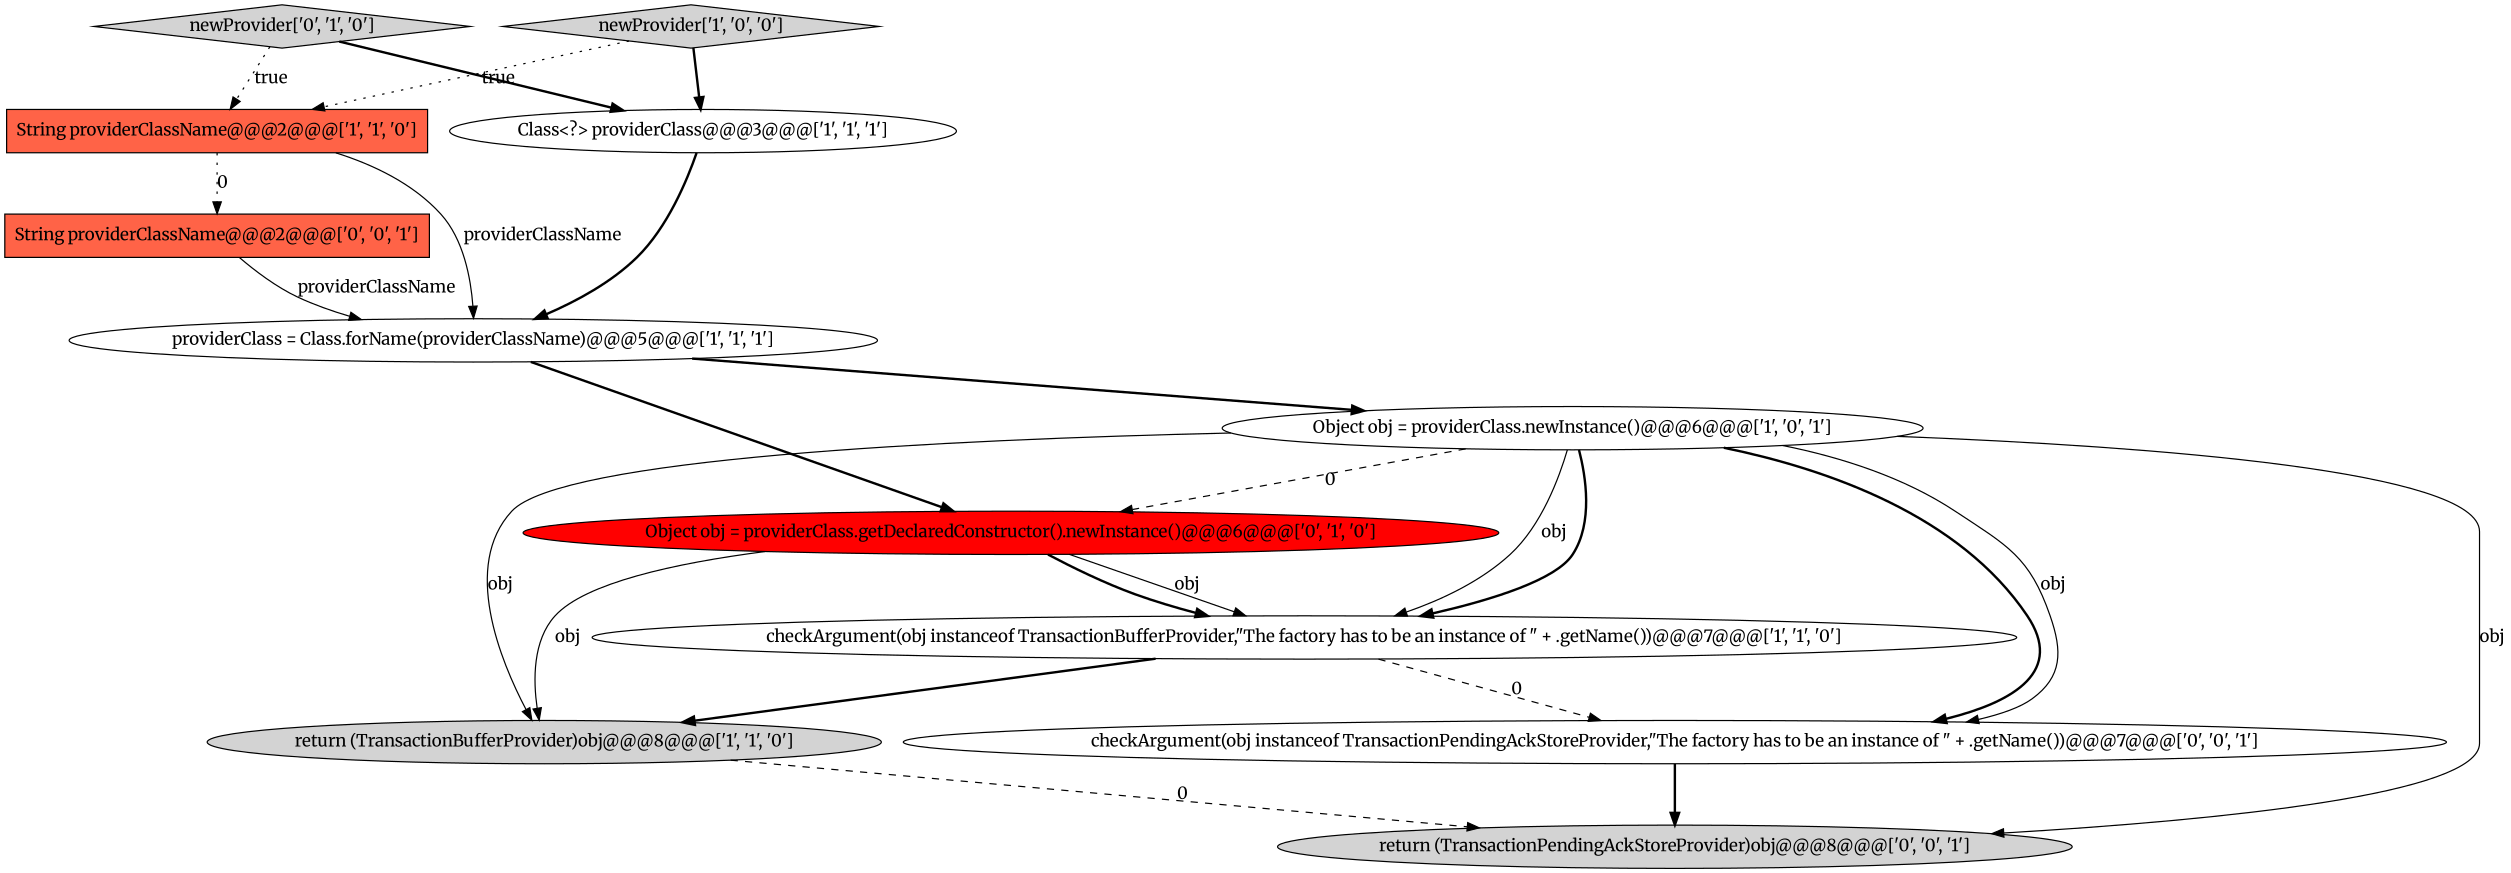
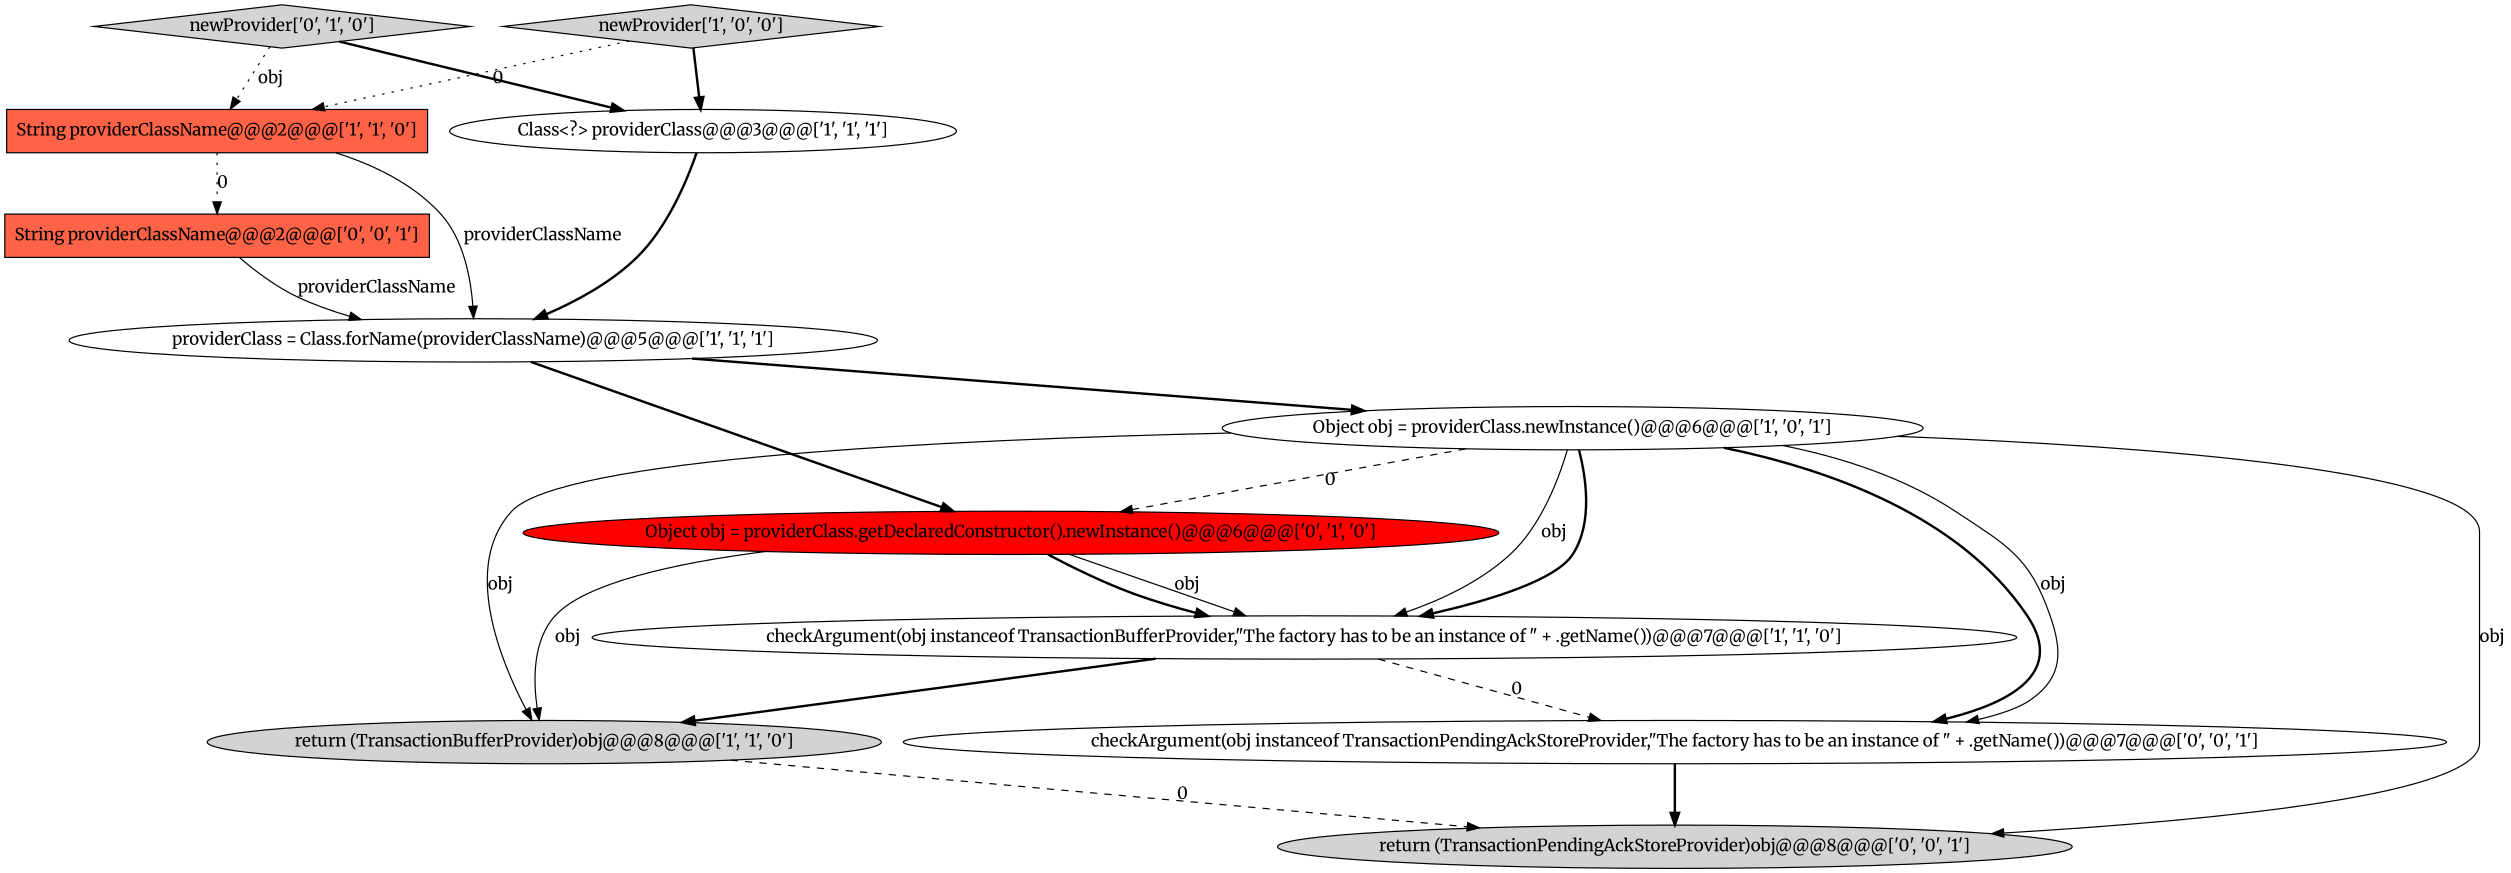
(271, 79) -> (271, 79)
(499, 79) -> (499, 79)
